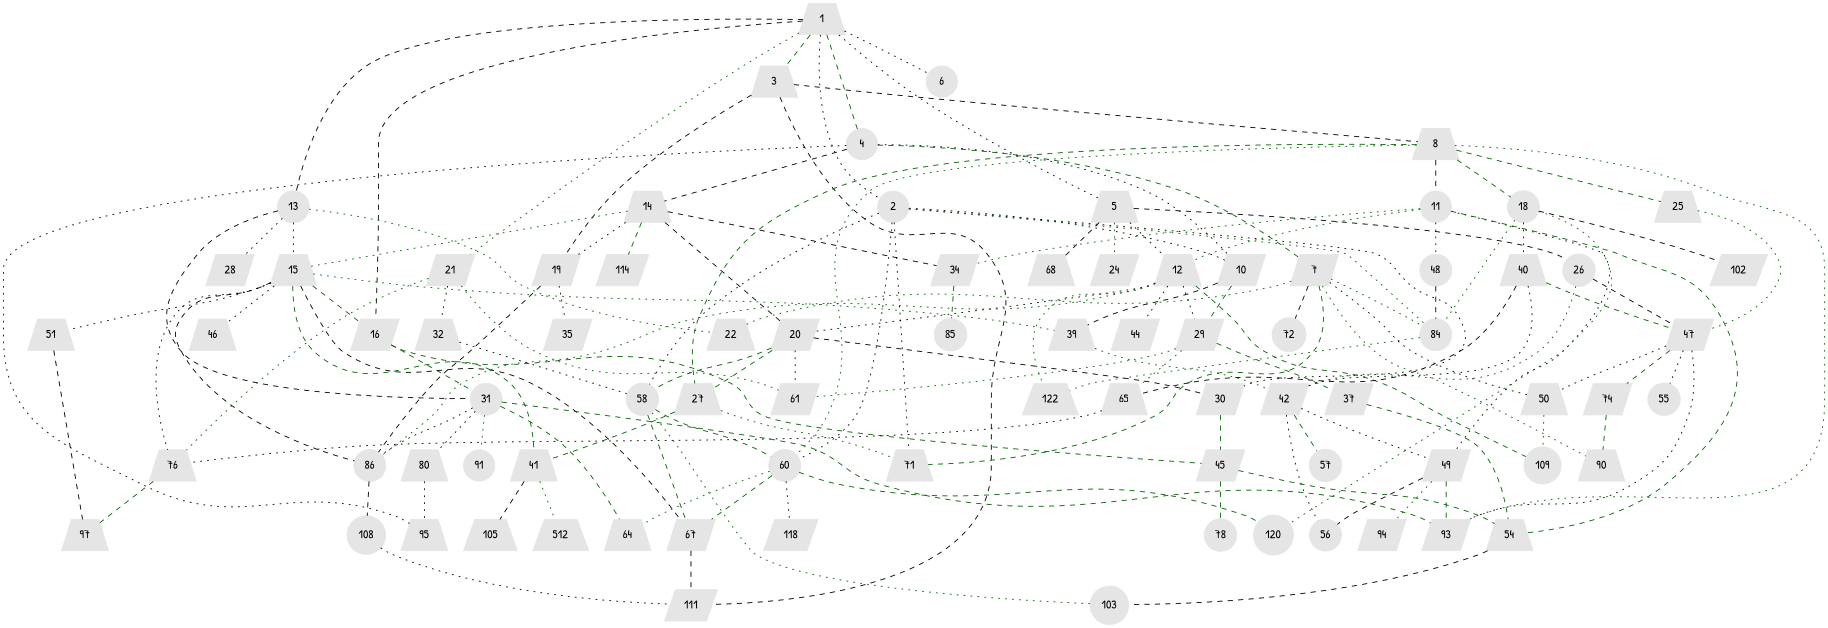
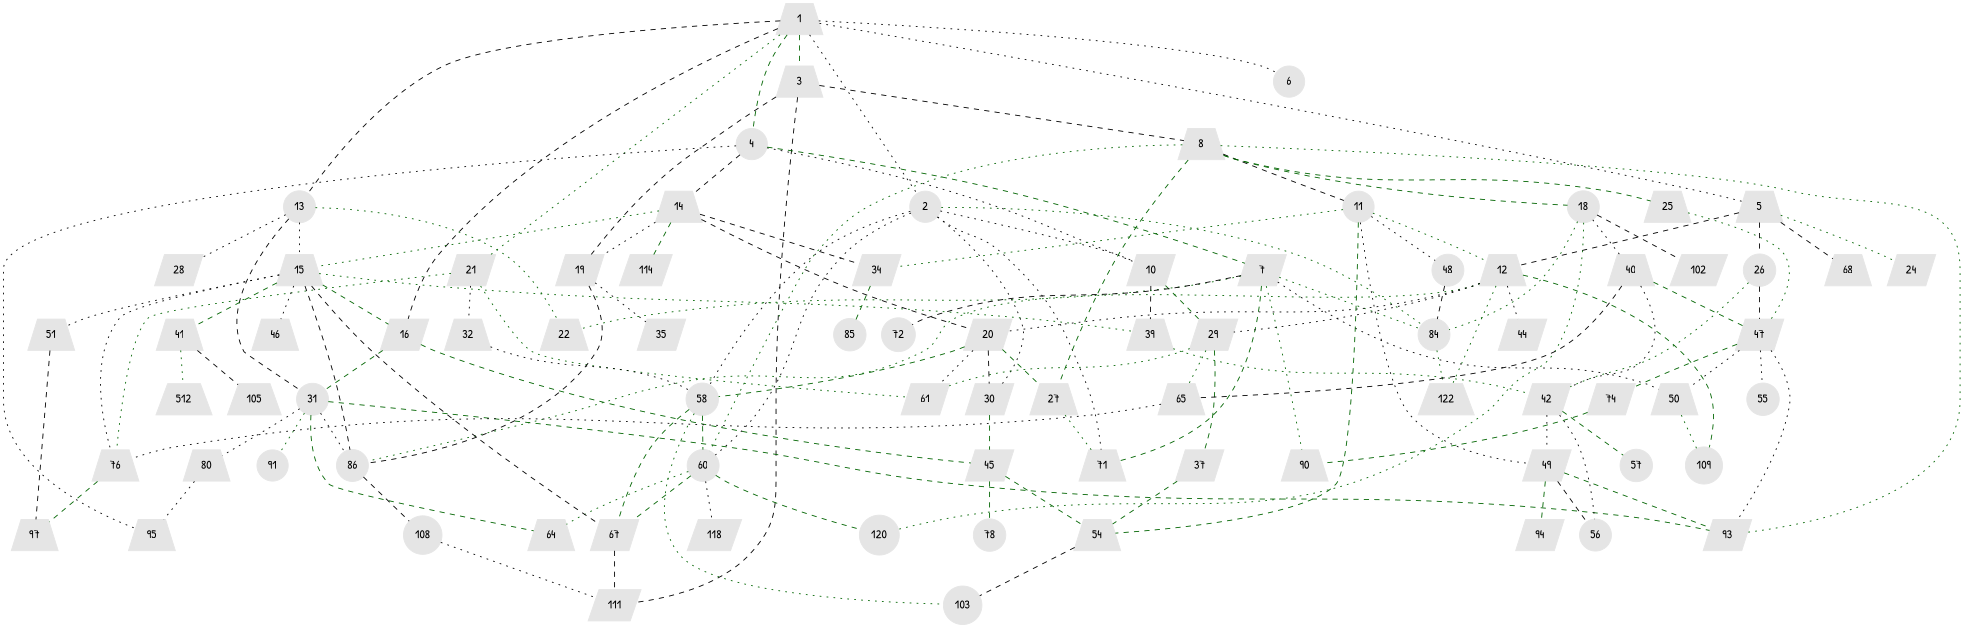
(1153, 245) -> (1629, 239)
(616, 436) -> none
(1411, 503) -> (1543, 500)
